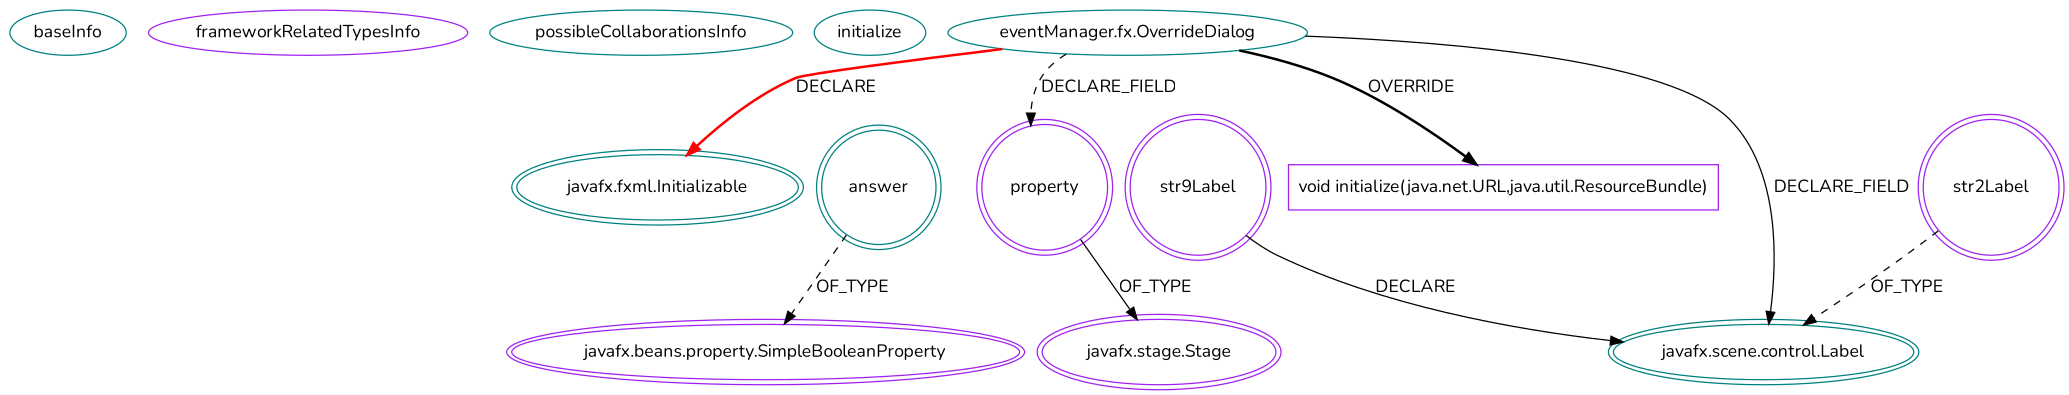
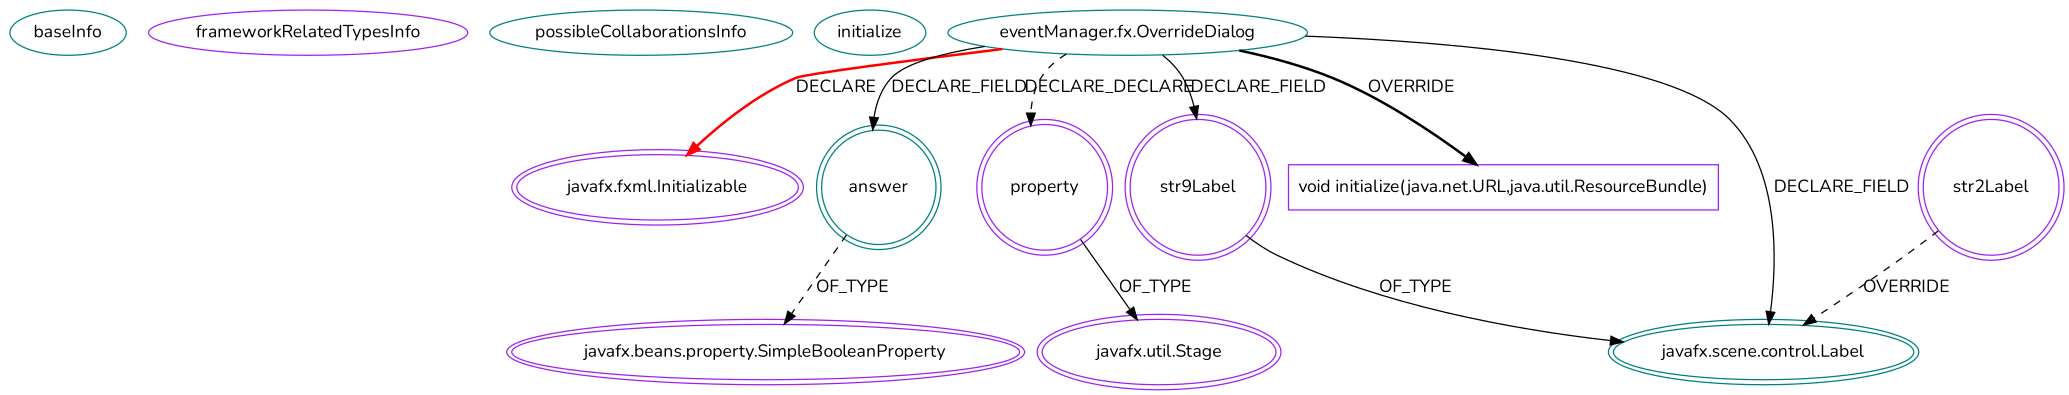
none -> (902, 70)
none -> (1183, 78)
(1109, 87) -> (1109, 87)
(658, 187) -> (658, 187)
(1415, 287) -> (1415, 287)
(1907, 287) -> (1907, 287)
(1159, 352) -> (1159, 352)
